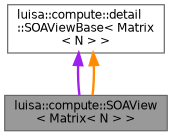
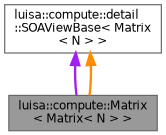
(86, 113) -> (83, 113)
